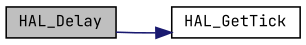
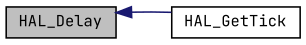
(136, 33) -> (152, 12)
